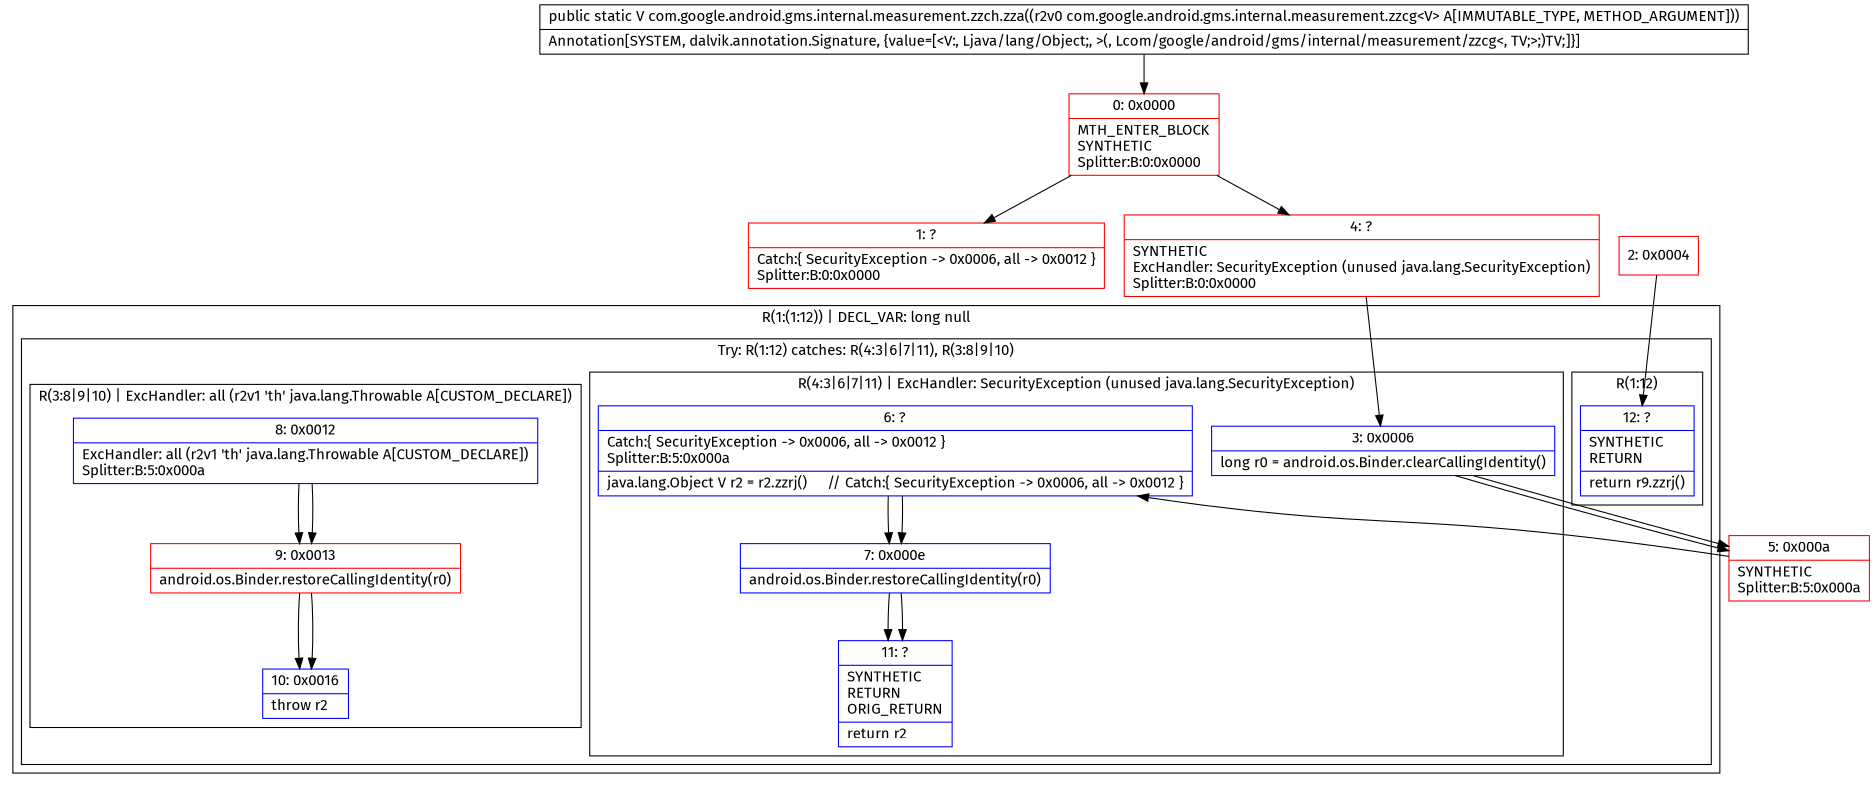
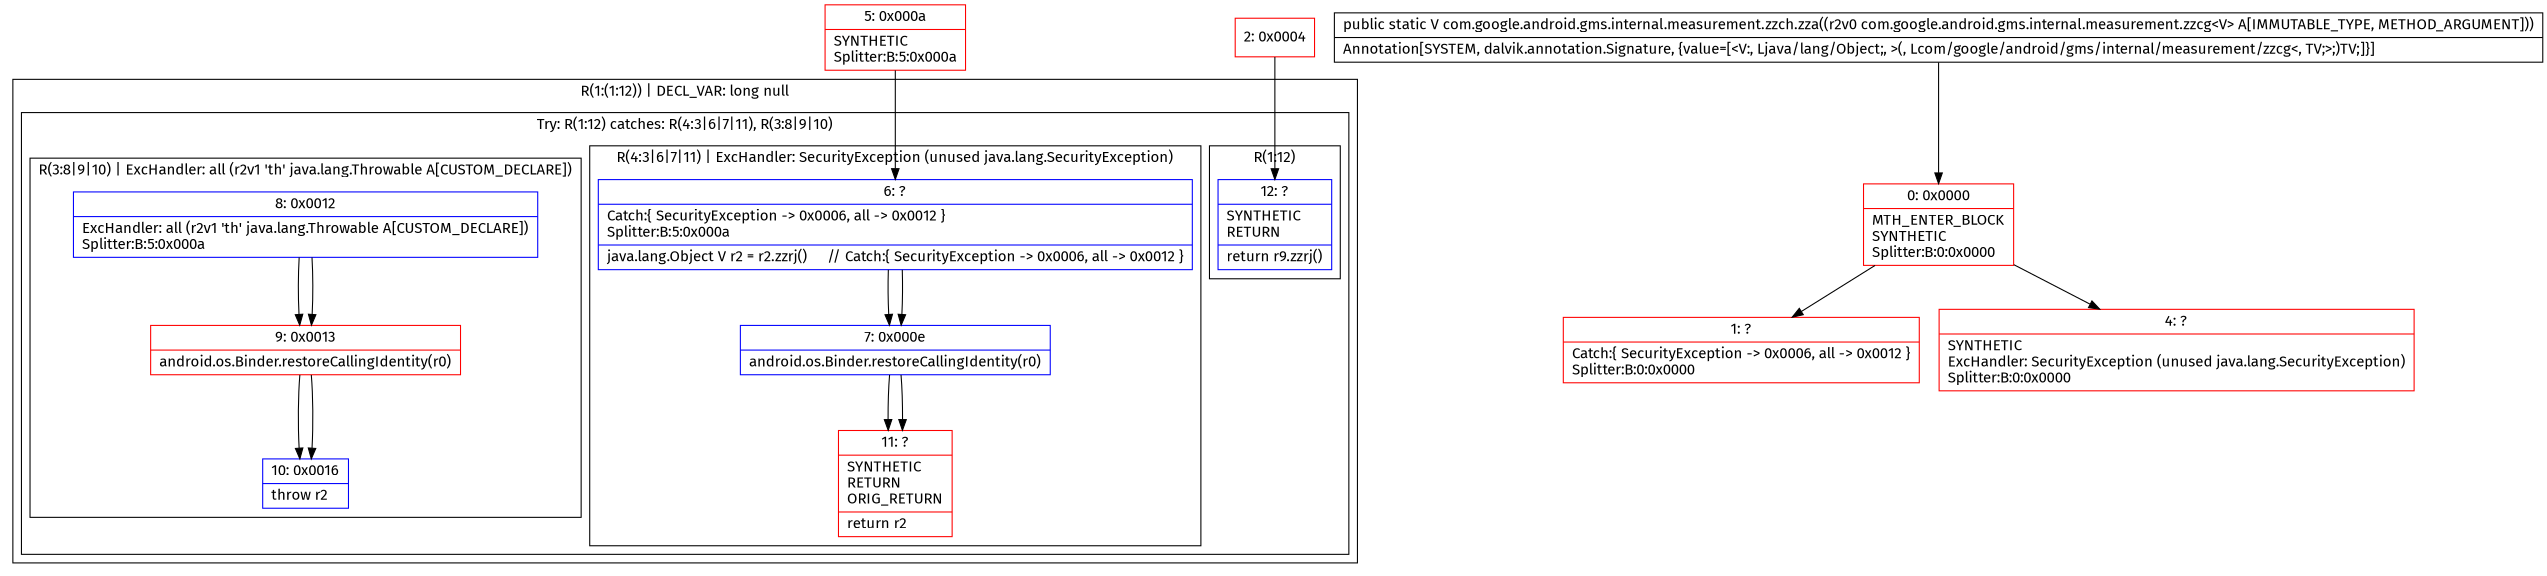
(1383, 451) -> none
(895, 694) -> (895, 484)
